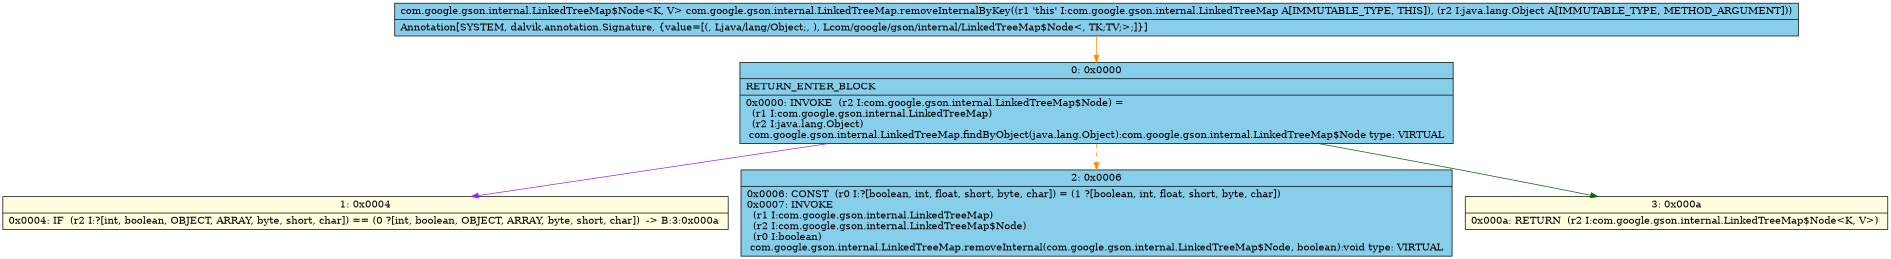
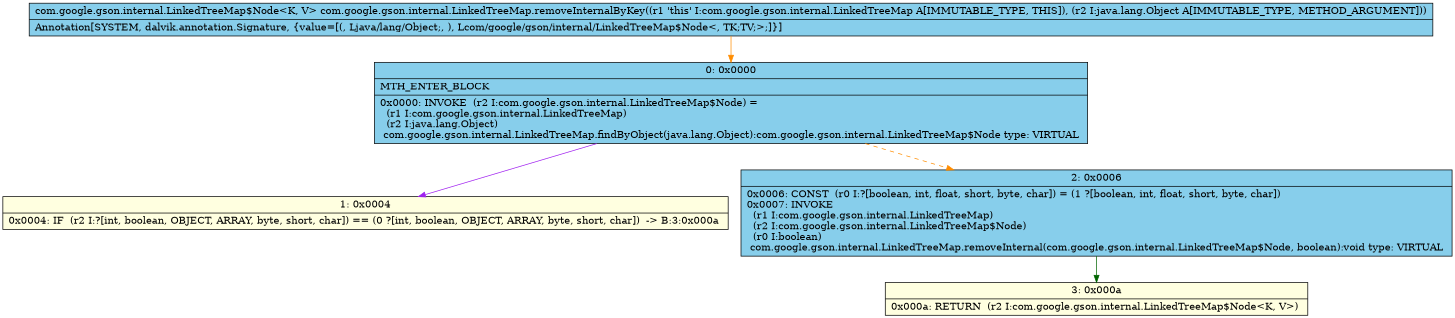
(811, 87) -> (435, 87)
(1455, 169) -> (1097, 266)
